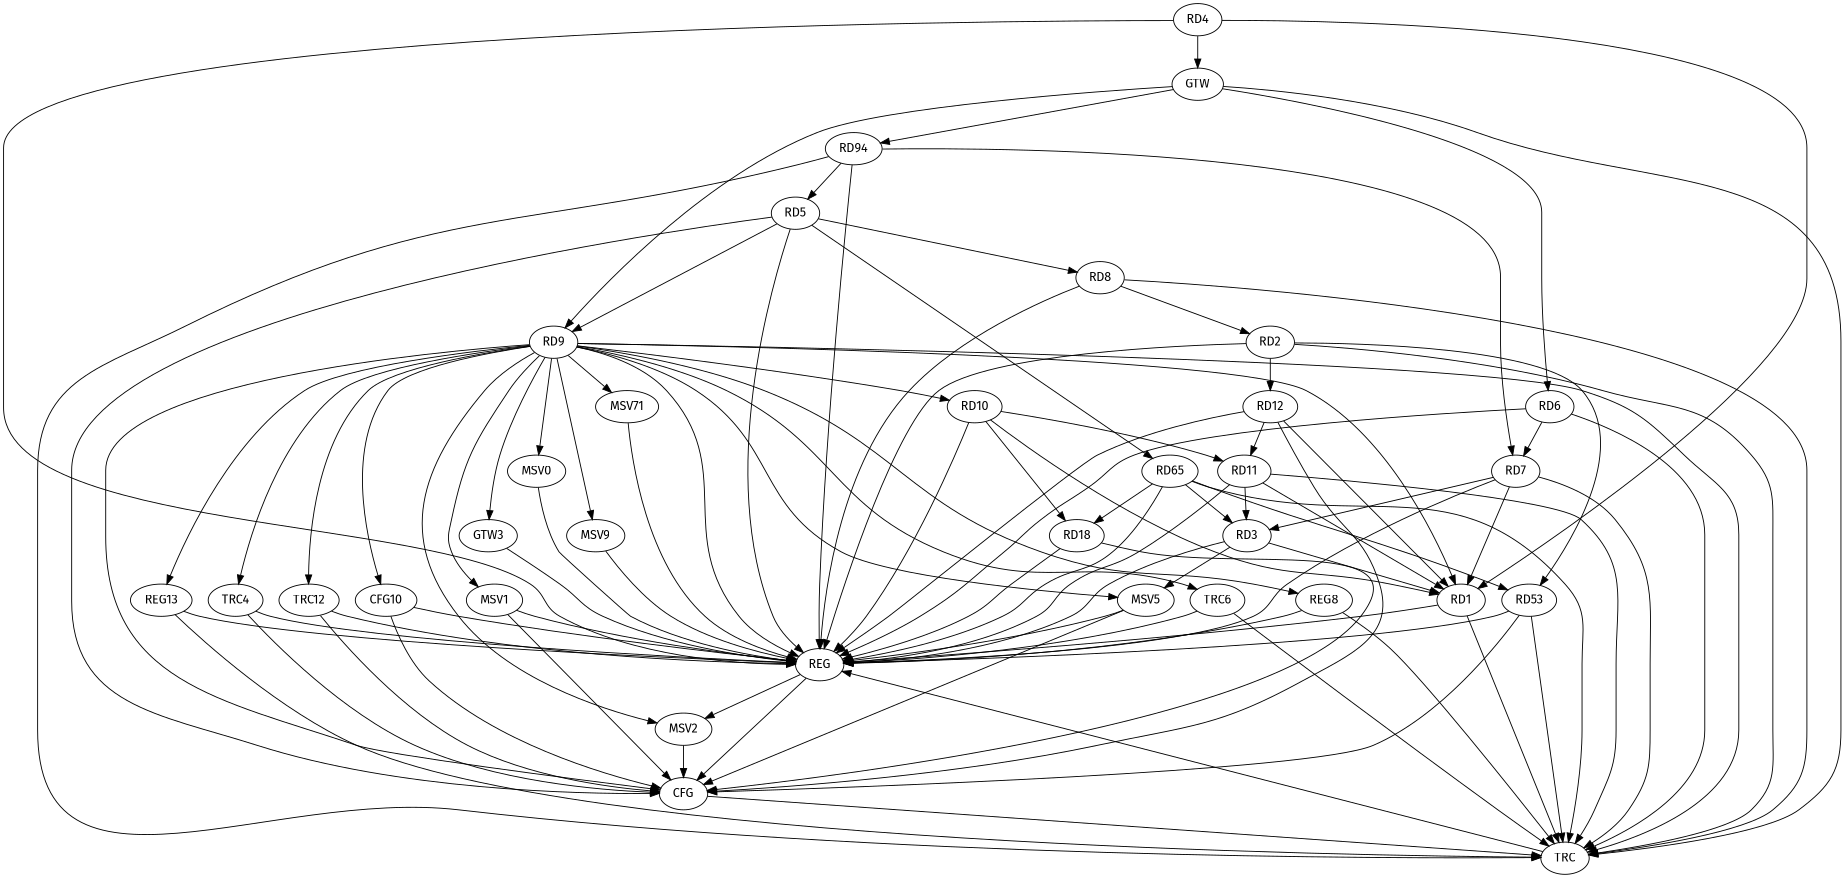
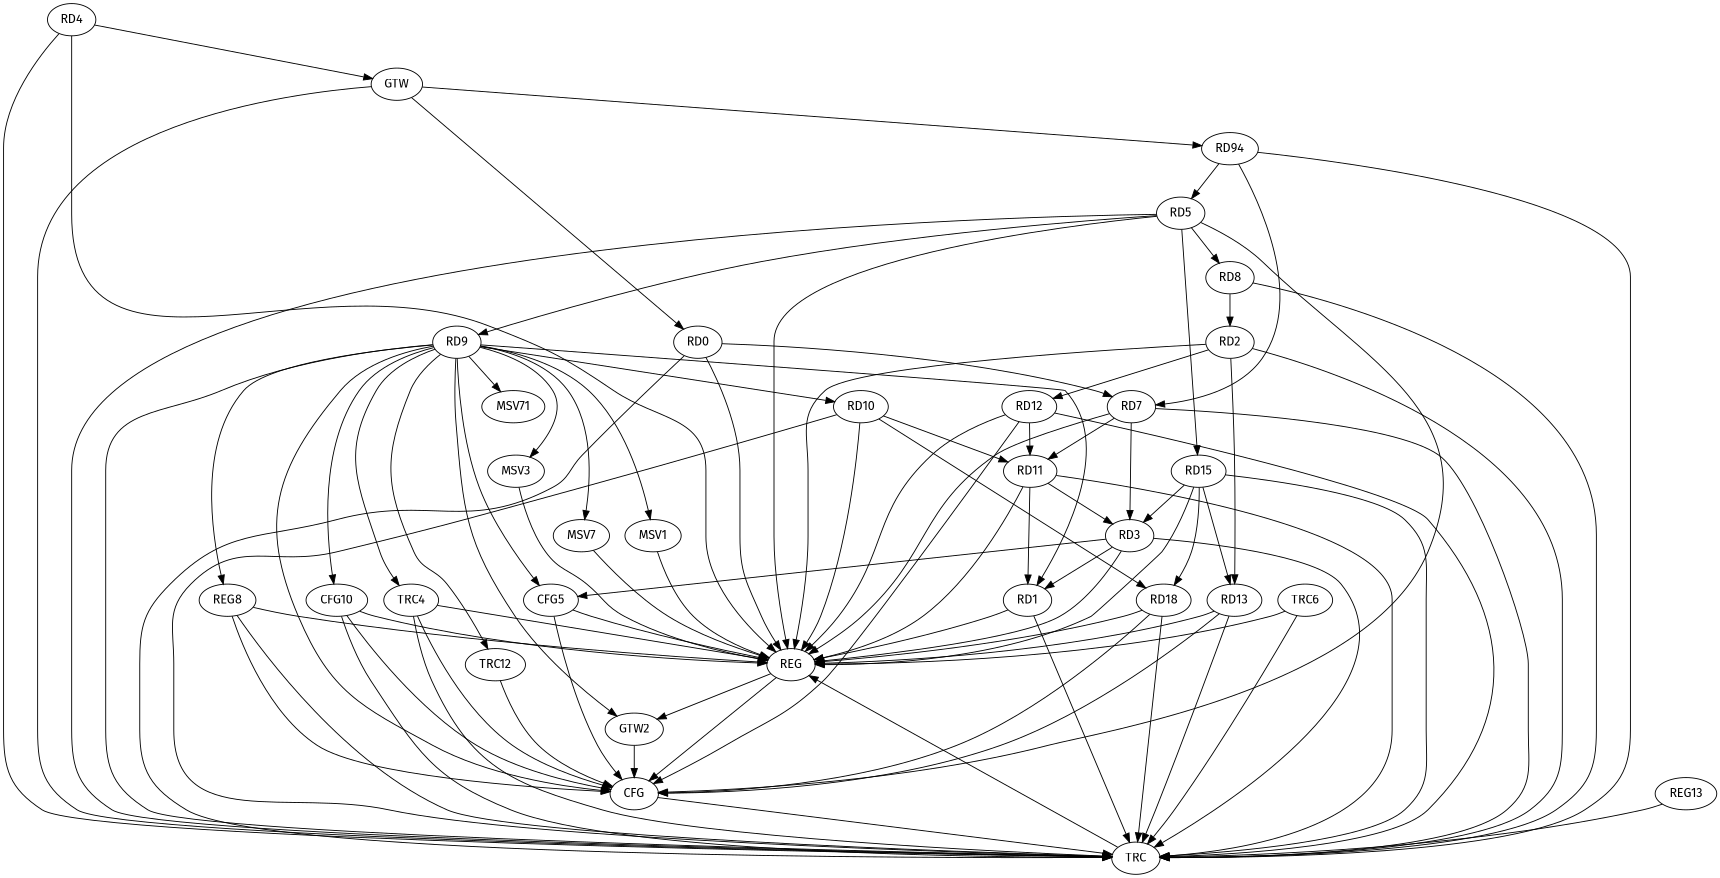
(840, 126) -> none
(1798, 130) -> (76, 817)
(304, 391) -> none
(831, 402) -> none
(1550, 407) -> (698, 342)
(888, 417) -> none
(537, 471) -> (581, 536)
(1170, 471) -> (1199, 471)
(704, 484) -> none
(1363, 500) -> (1481, 605)
(867, 506) -> none
(1489, 534) -> (1091, 433)
(488, 536) -> (516, 471)
(596, 536) -> none
(1196, 544) -> (208, 791)
none -> (72, 565)
(669, 569) -> none
(1146, 600) -> (551, 600)
(1529, 600) -> (1234, 600)
(378, 639) -> none
(557, 650) -> none
none -> (1356, 658)
(586, 694) -> (390, 769)
(684, 729) -> (634, 729)
none -> (1150, 730)
none -> (545, 820)
none -> (707, 828)
